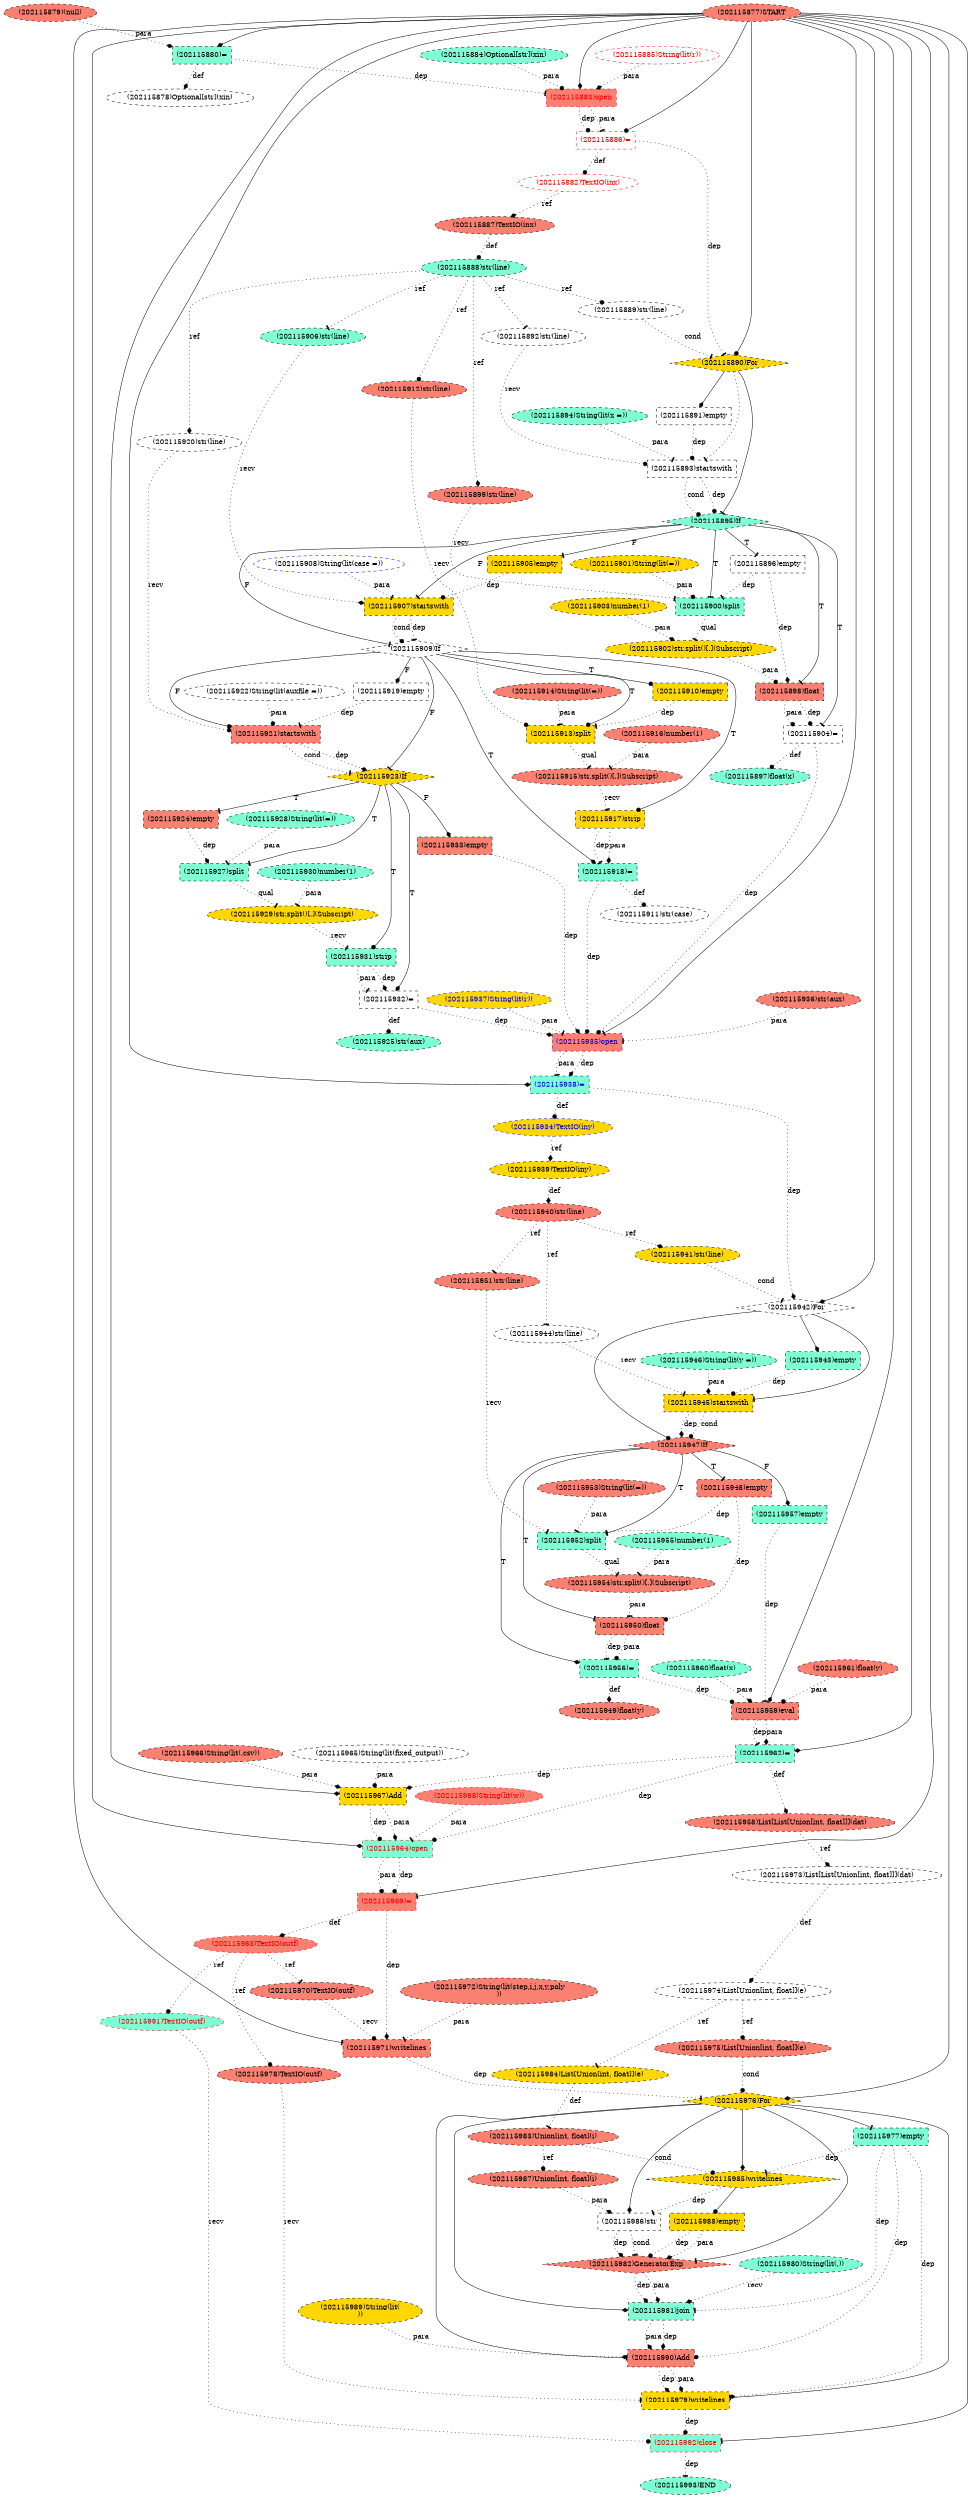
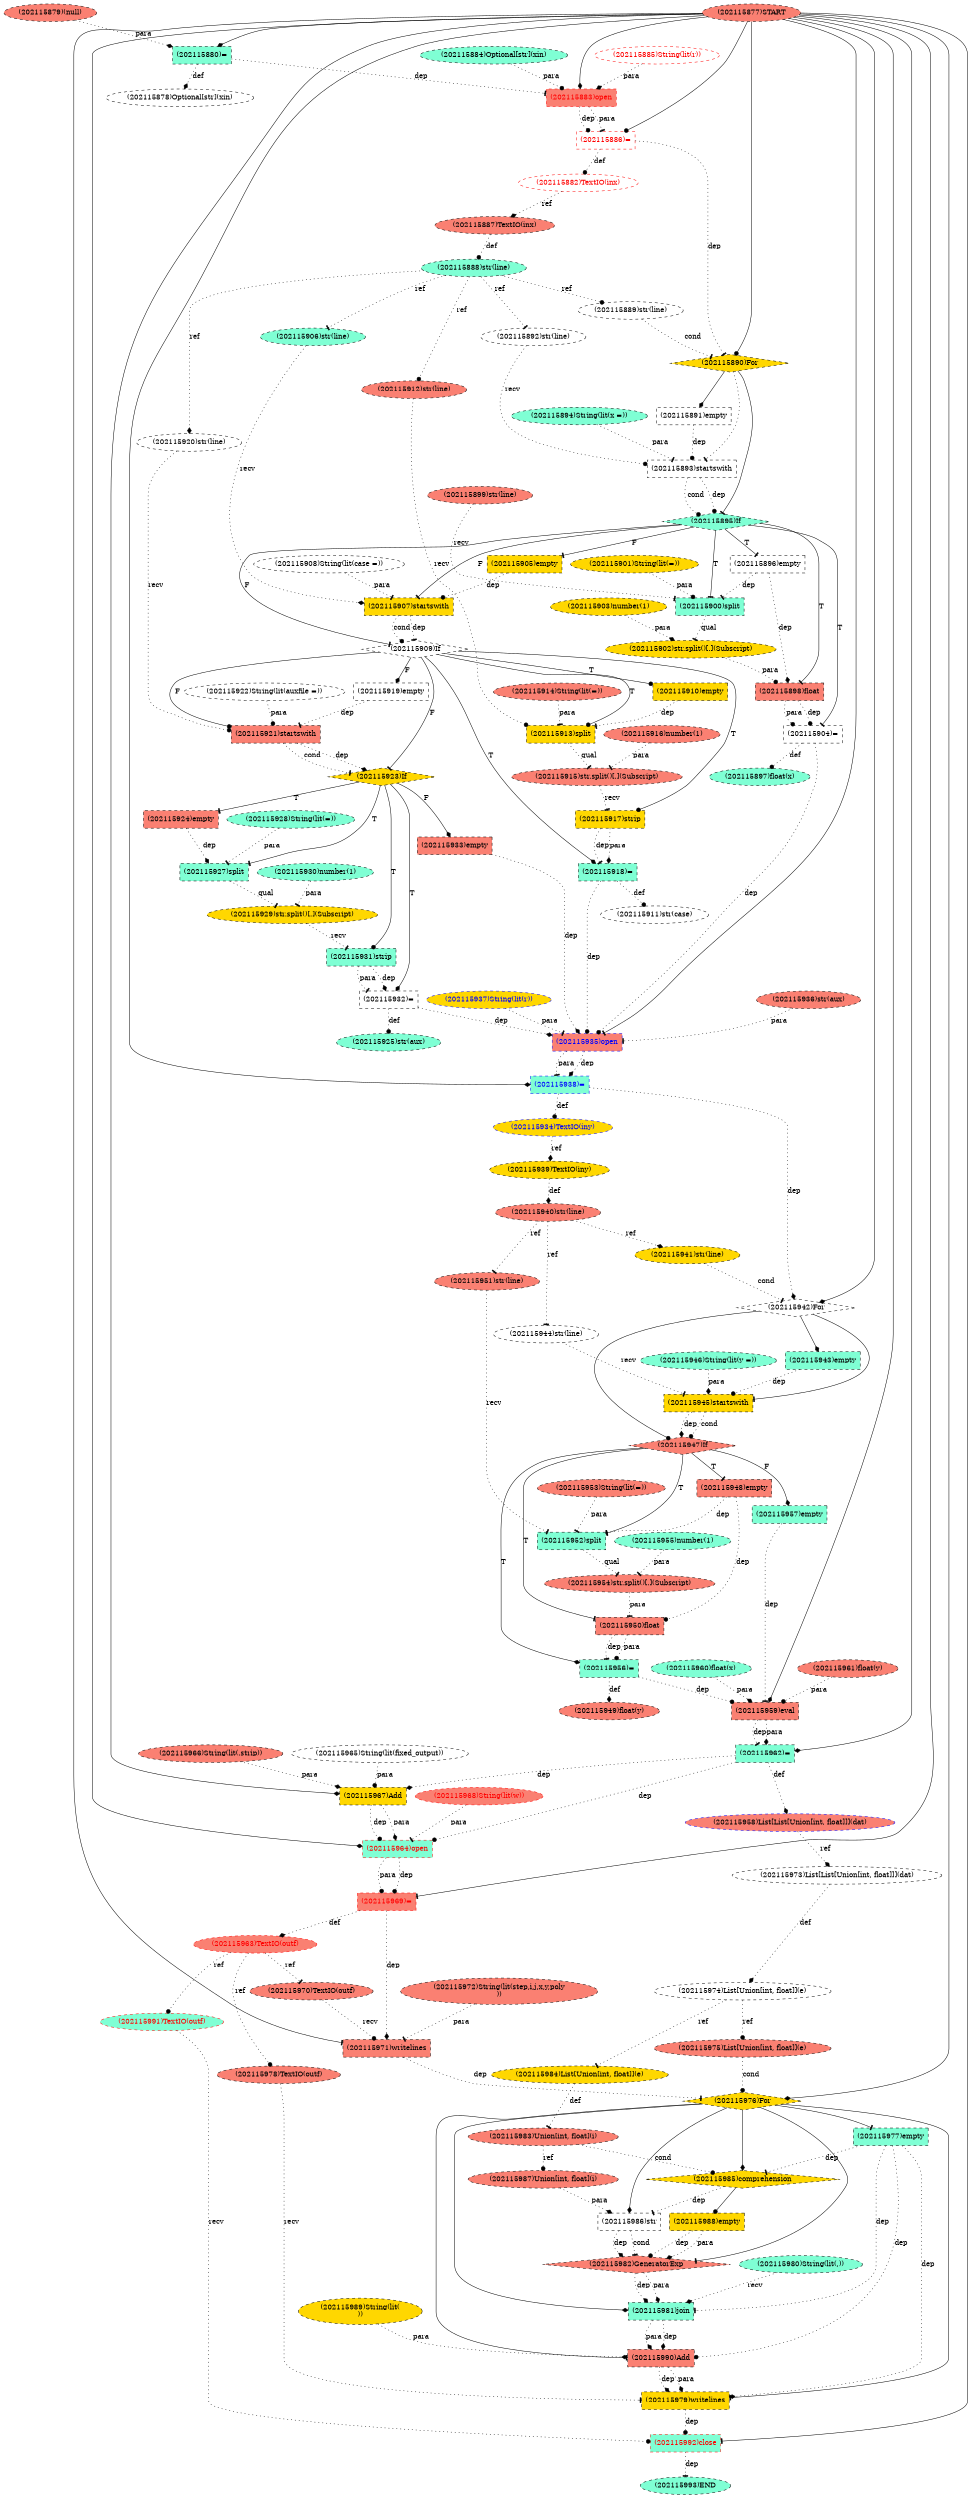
(474, 379) -> none
(329, 564) -> (329, 564)
(211, 1754) -> (211, 1754)
(790, 1823) -> (790, 1823)
(743, 2179) -> (743, 2179)
